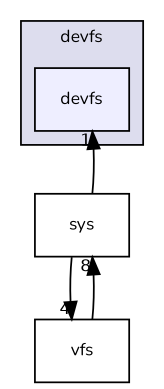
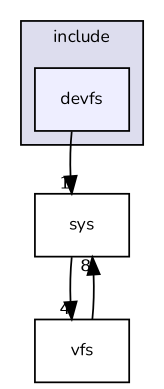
(82, 38) -> (82, 38)
(94, 171) -> (70, 156)
